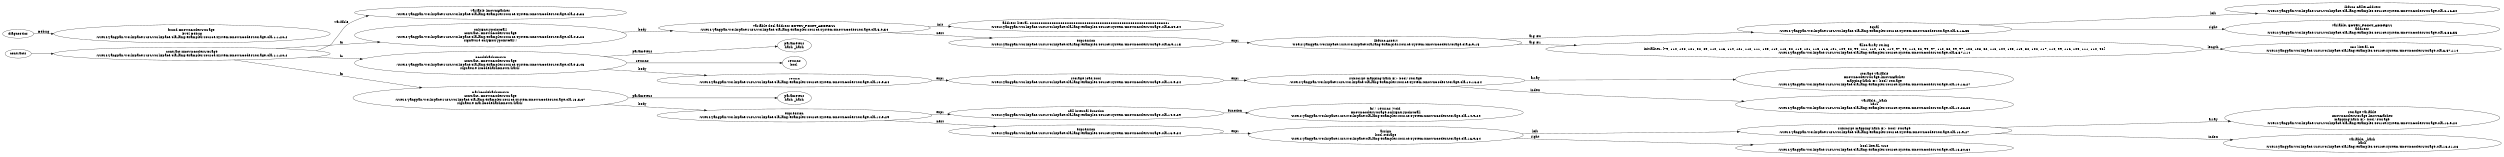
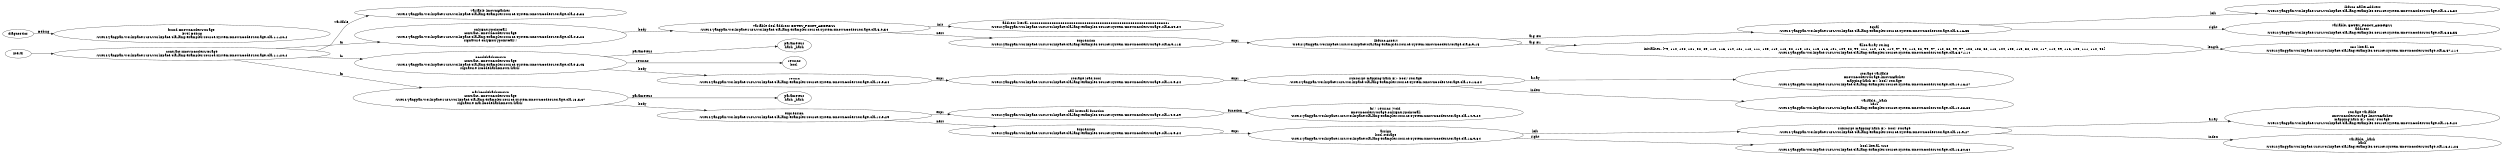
(18, 54) -> (18, 54)
